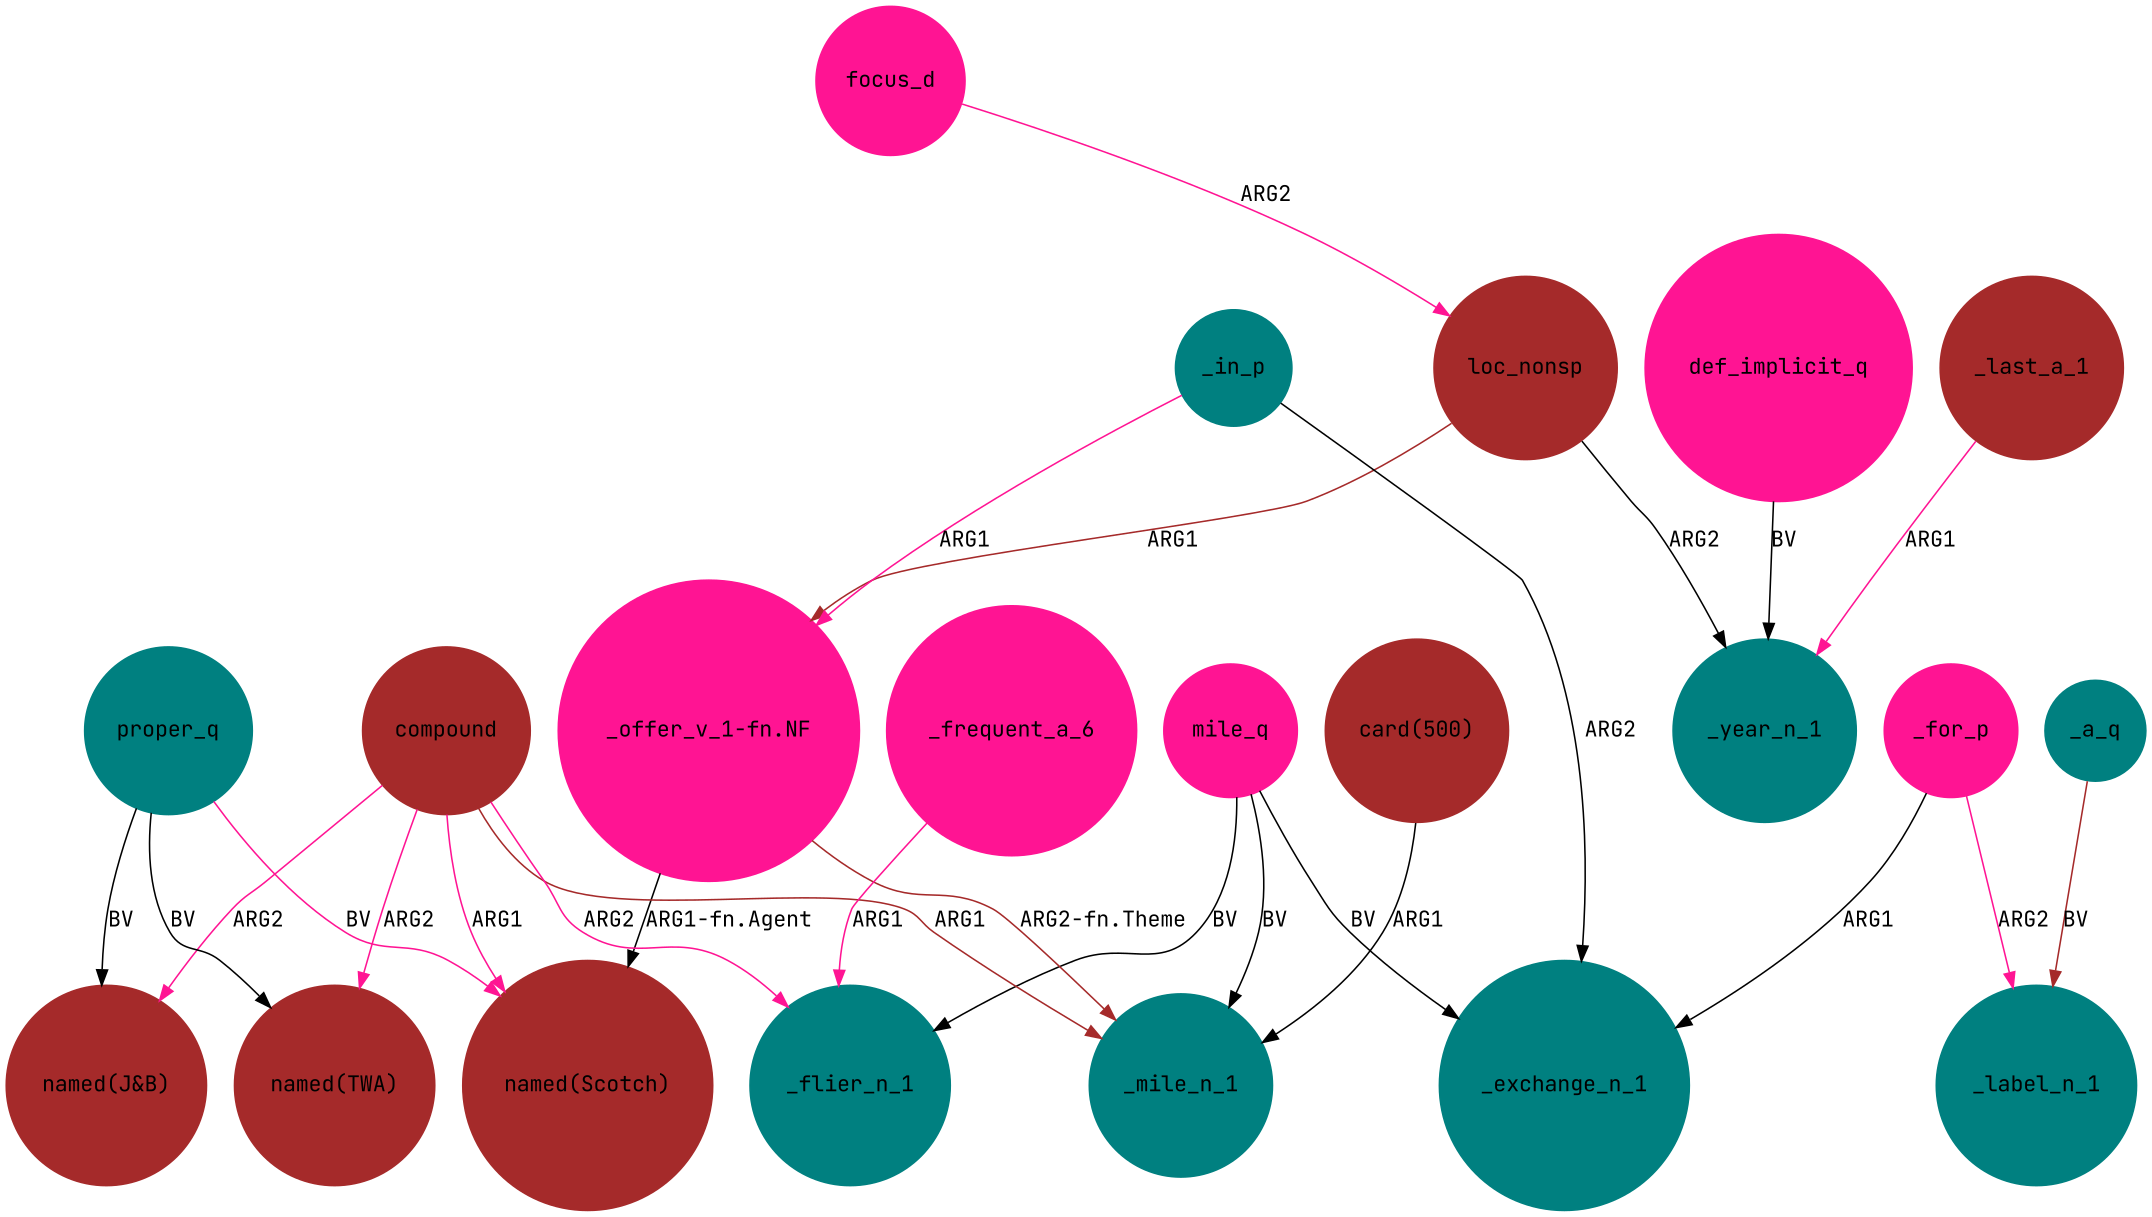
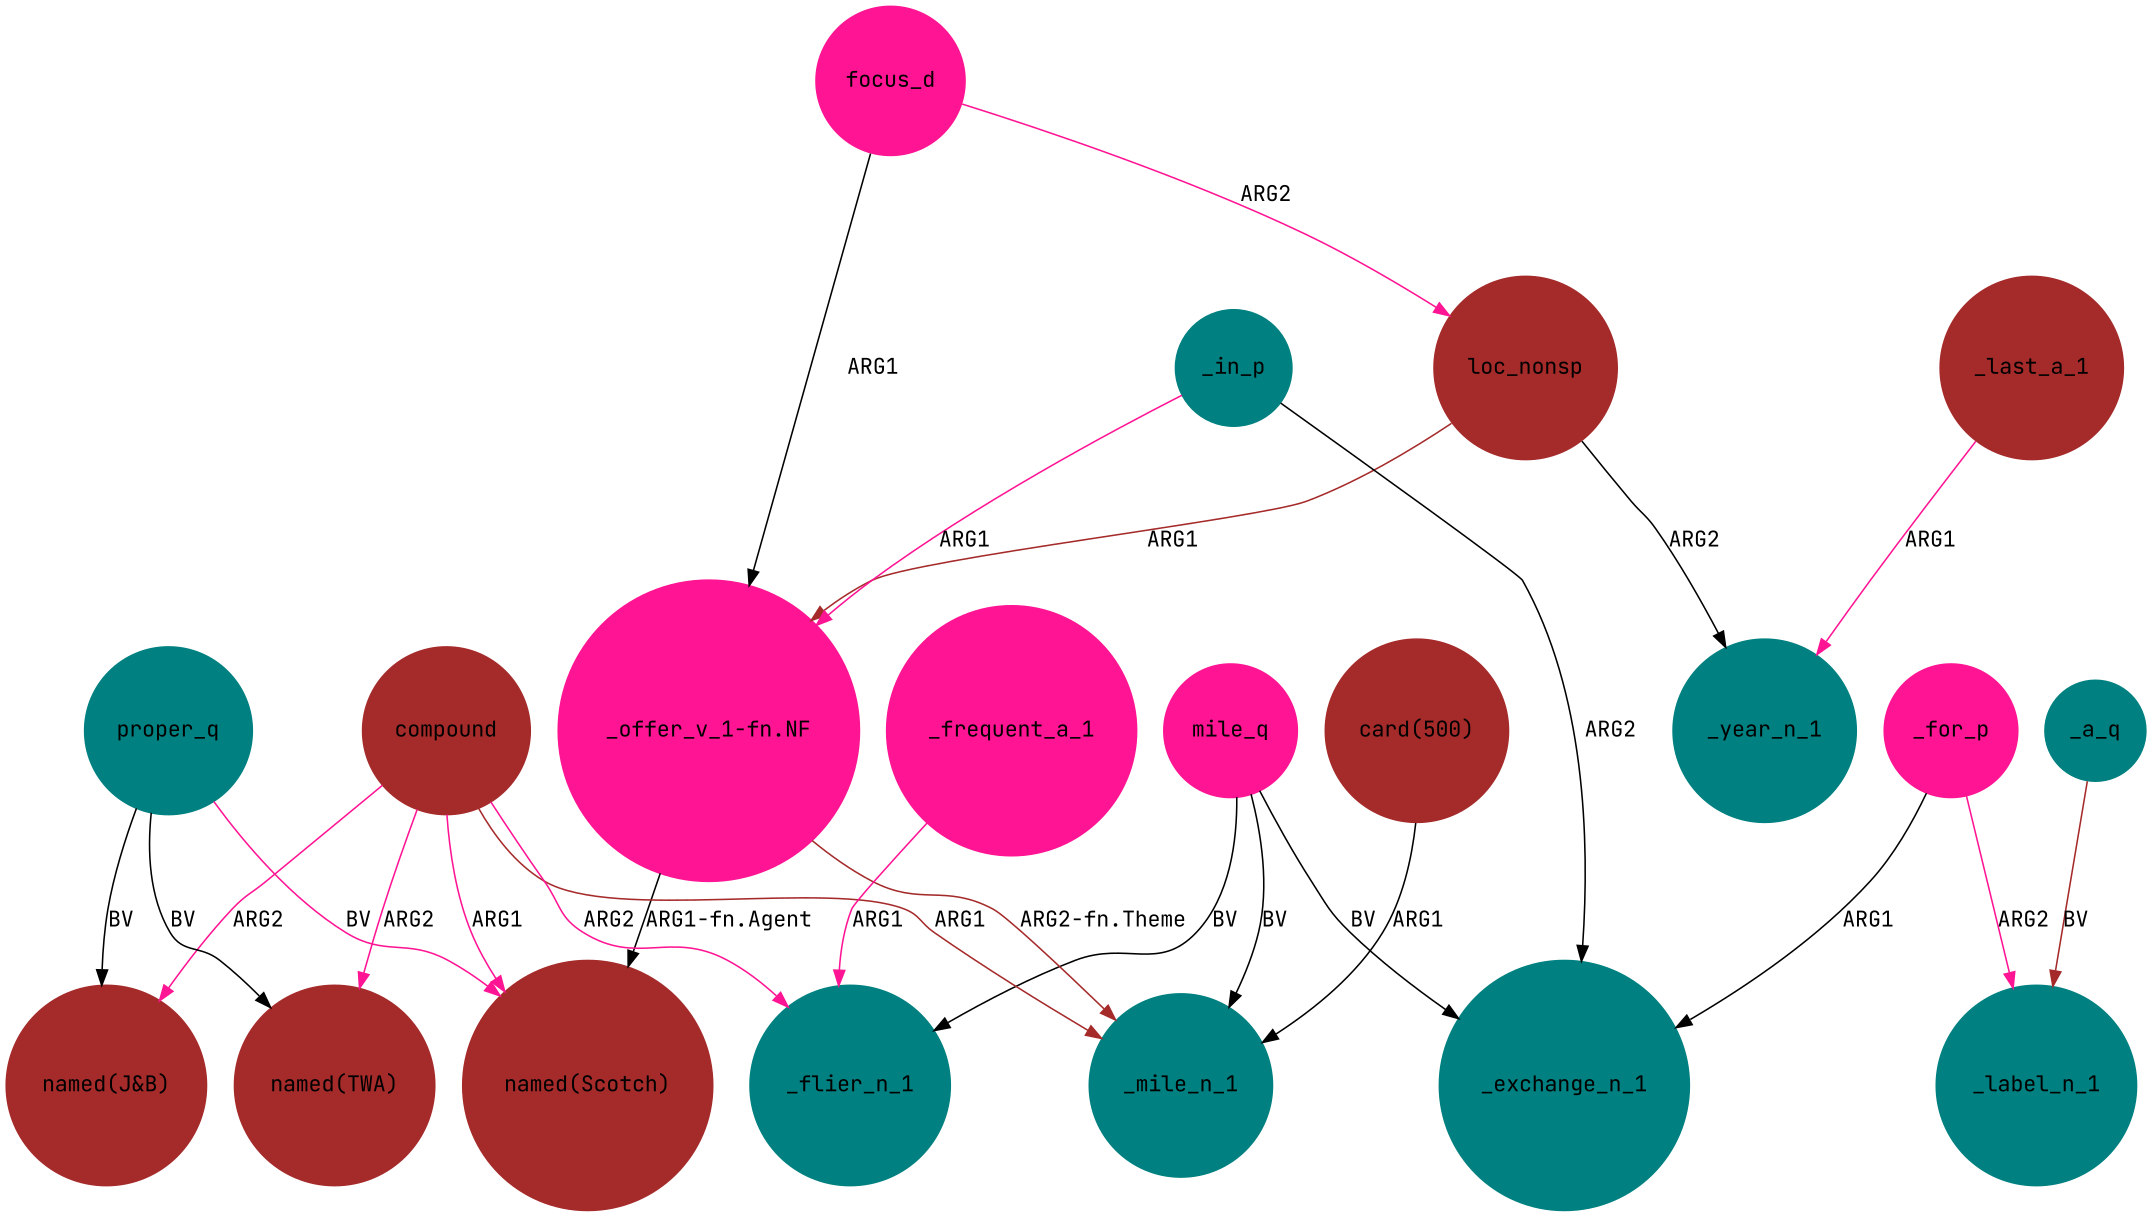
none -> (812, 362)
(1779, 368) -> none
(1012, 731) -> (1012, 731)
